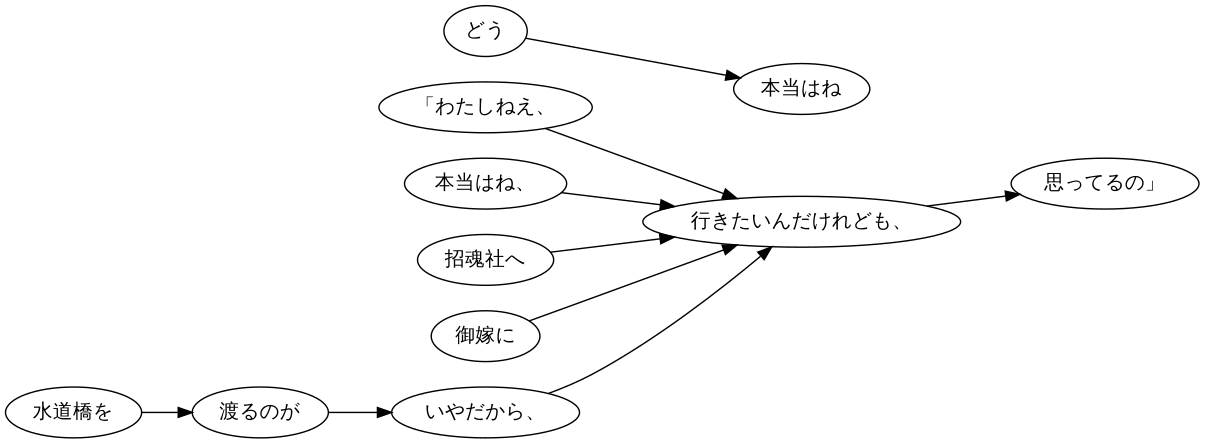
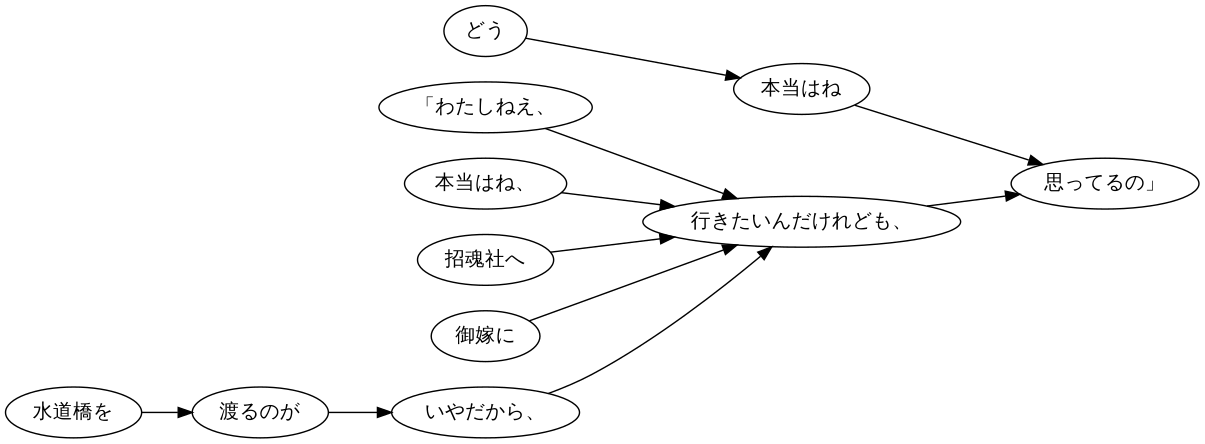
none -> (942, 133)
